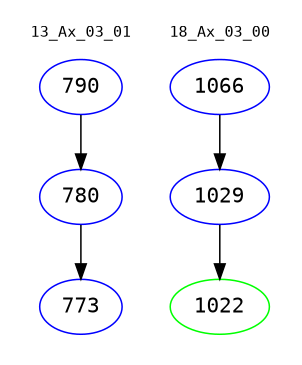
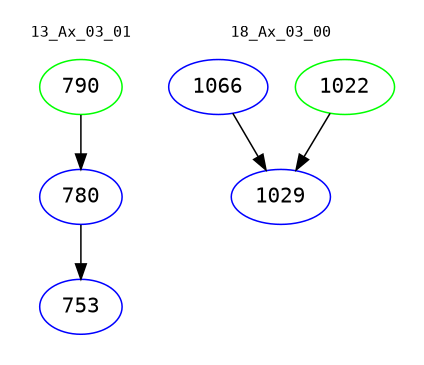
(81, 87) -> (81, 87)
(220, 244) -> (317, 135)
(81, 307) -> (81, 307)
